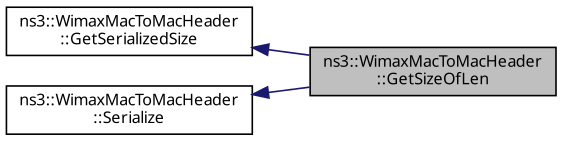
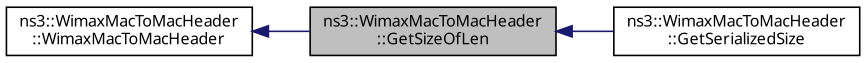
(289, 52) -> (593, 31)
(129, 110) -> (129, 31)
